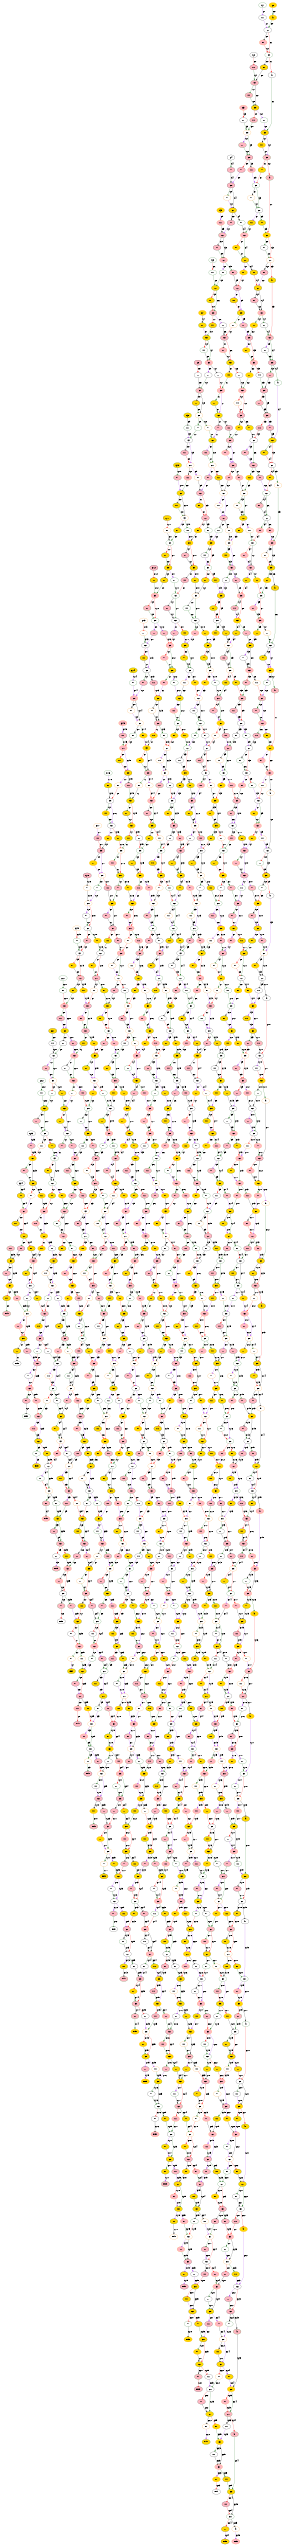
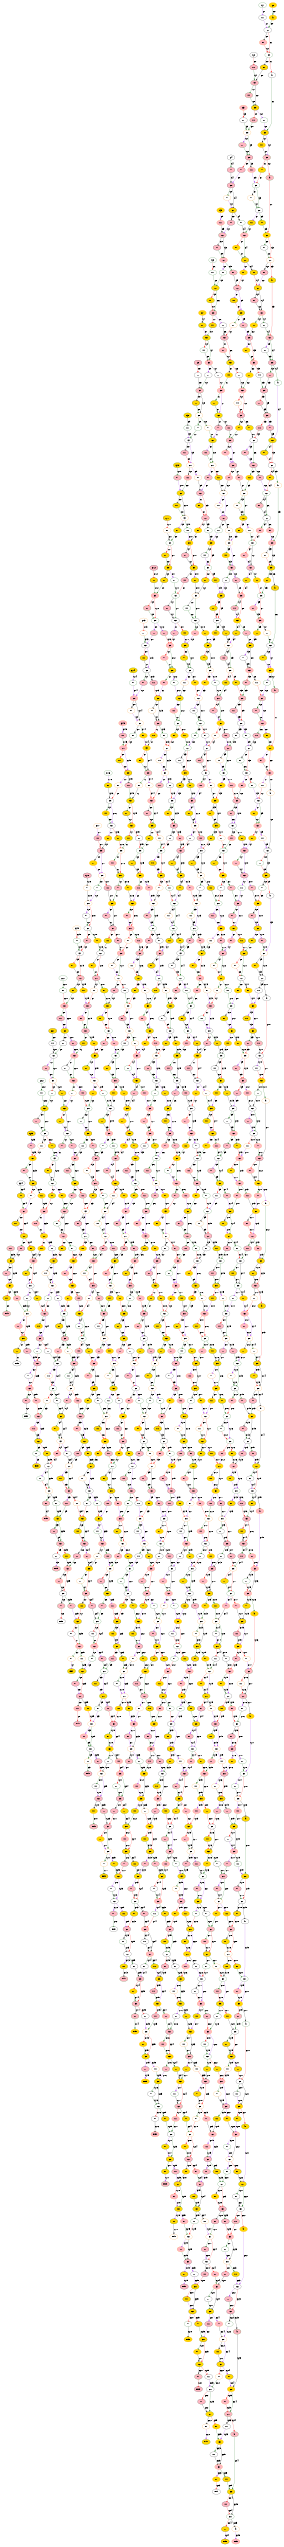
(31, 1133) -> (31, 1133)
